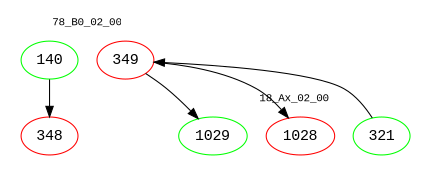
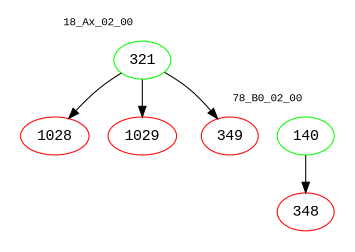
(222, 75) -> (97, 90)
(178, 99) -> (142, 93)
(213, 136) -> (142, 136)
